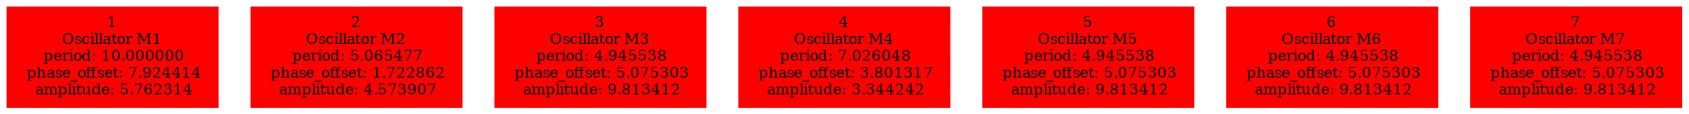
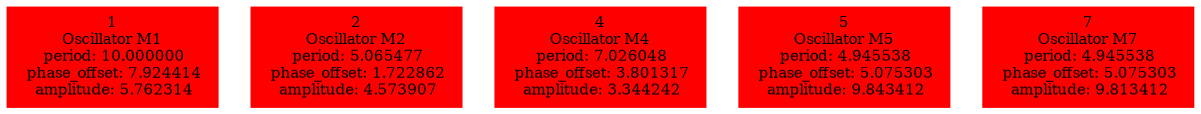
(600, 57) -> none
(1332, 57) -> none
(1088, 90) -> (844, 90)
